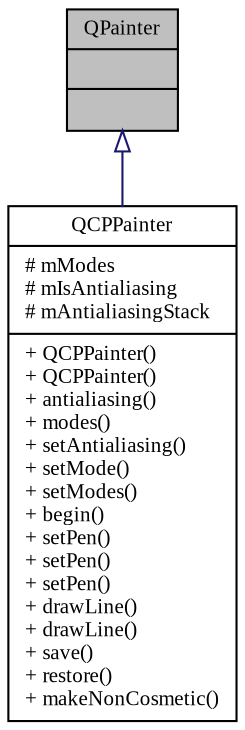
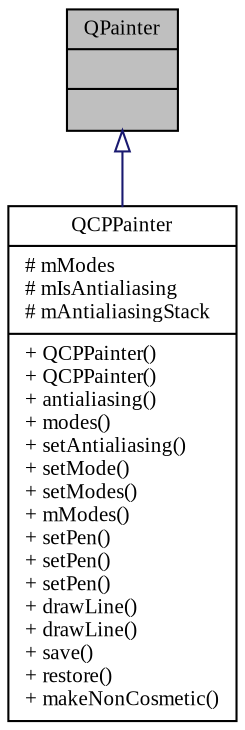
(65, 515) -> (77, 515)
